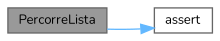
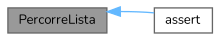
(124, 29) -> (137, 12)
